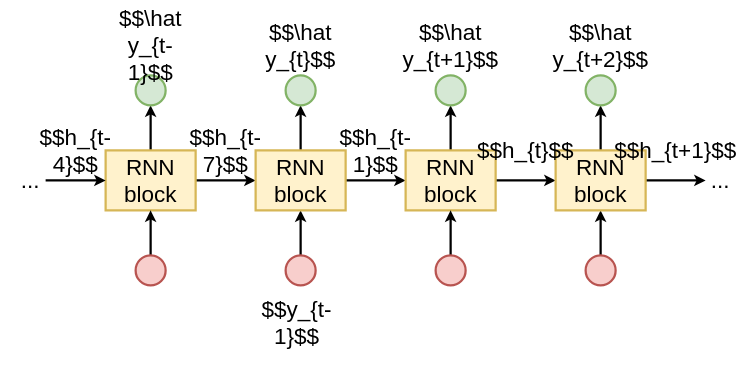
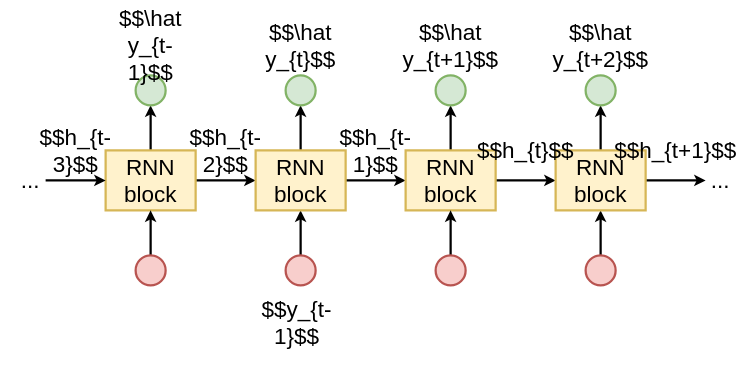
(75, 150) -> (75, 150)
(225, 150) -> (225, 150)
